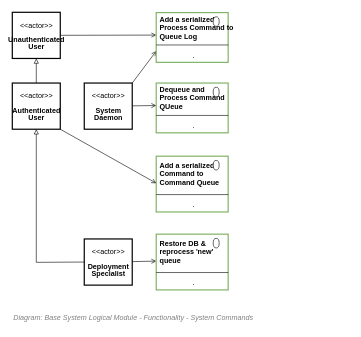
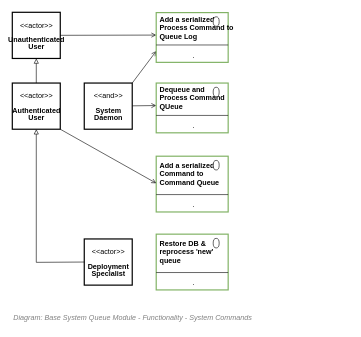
(109, 107) -> (109, 107)
(144, 262) -> none
(119, 318) -> (117, 318)
